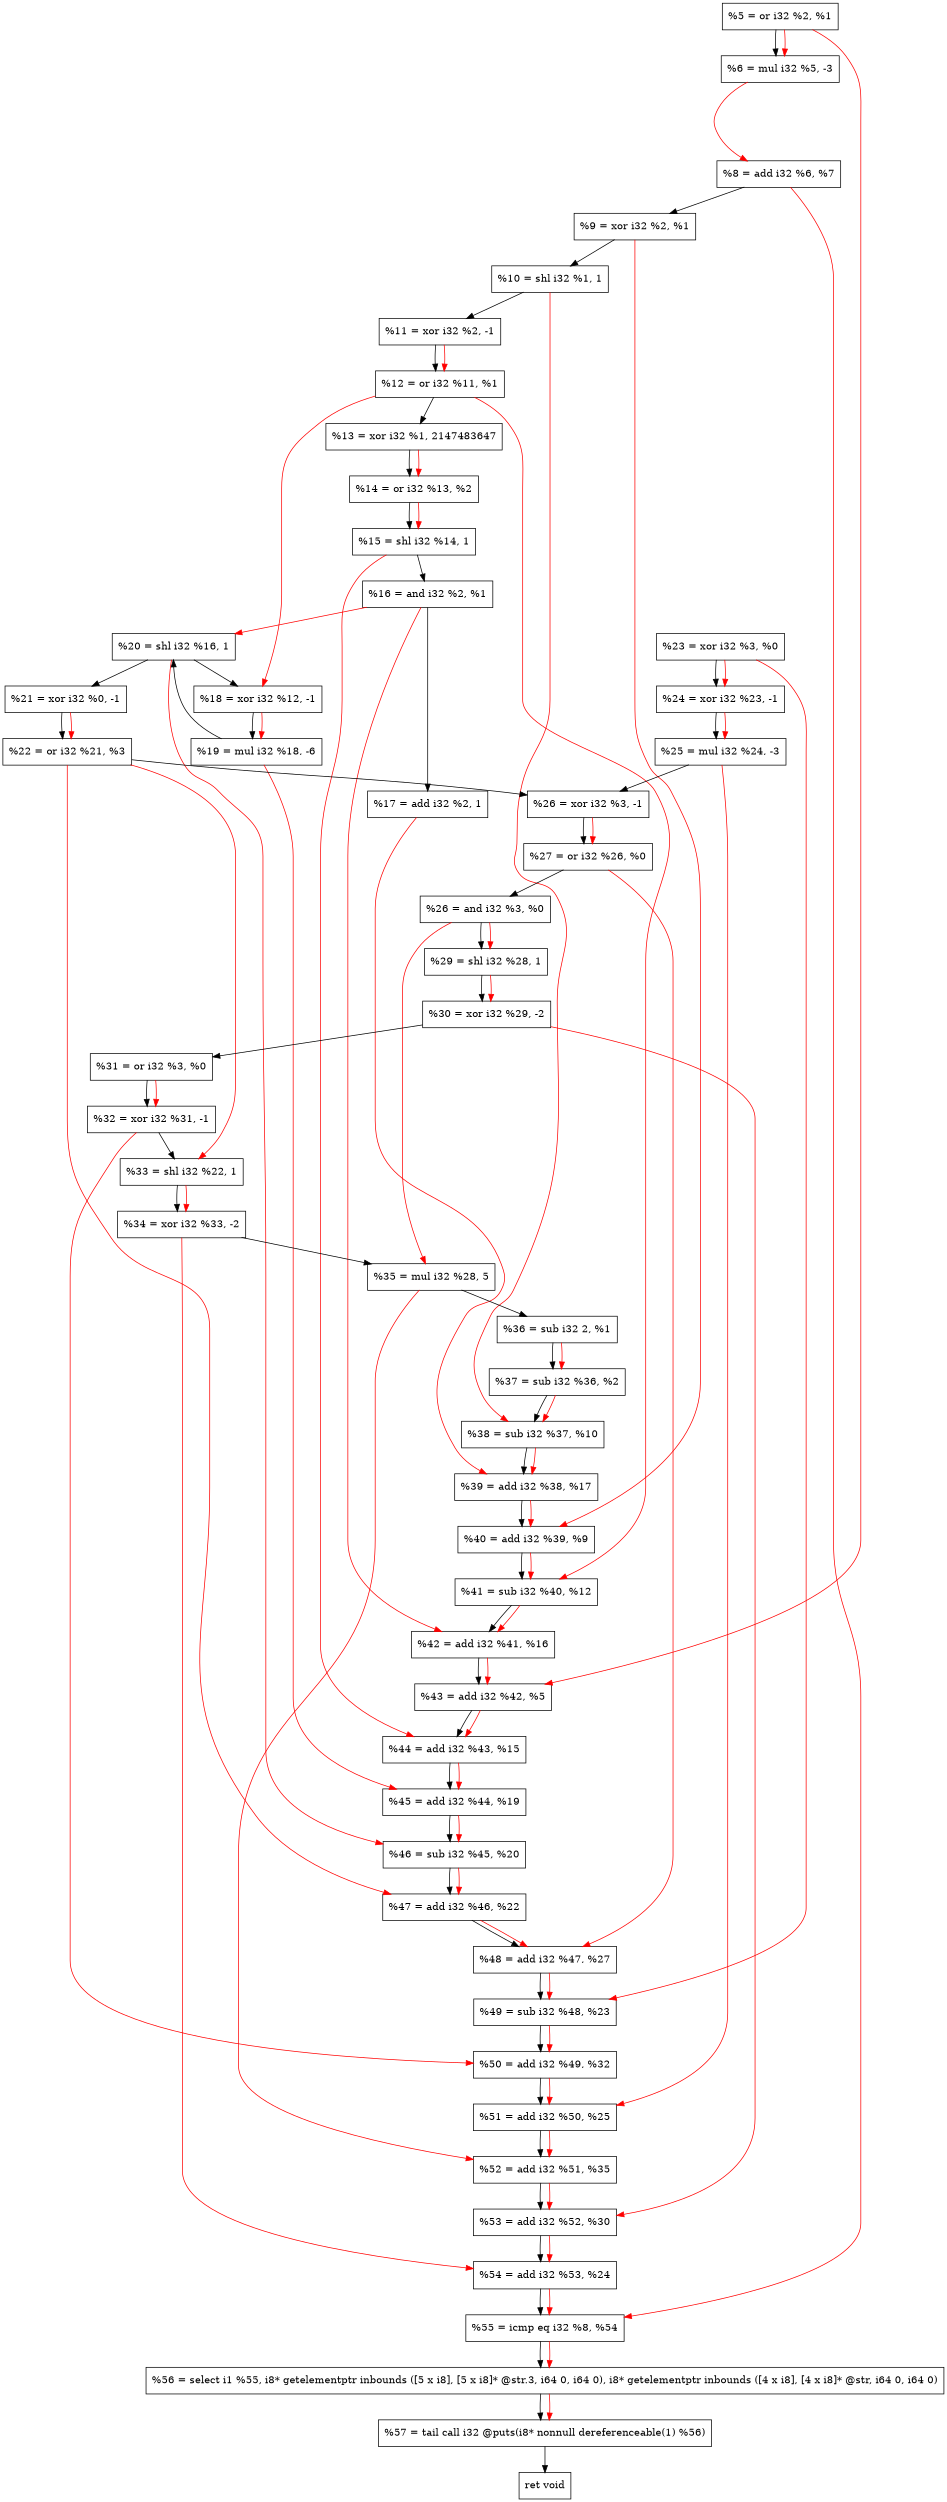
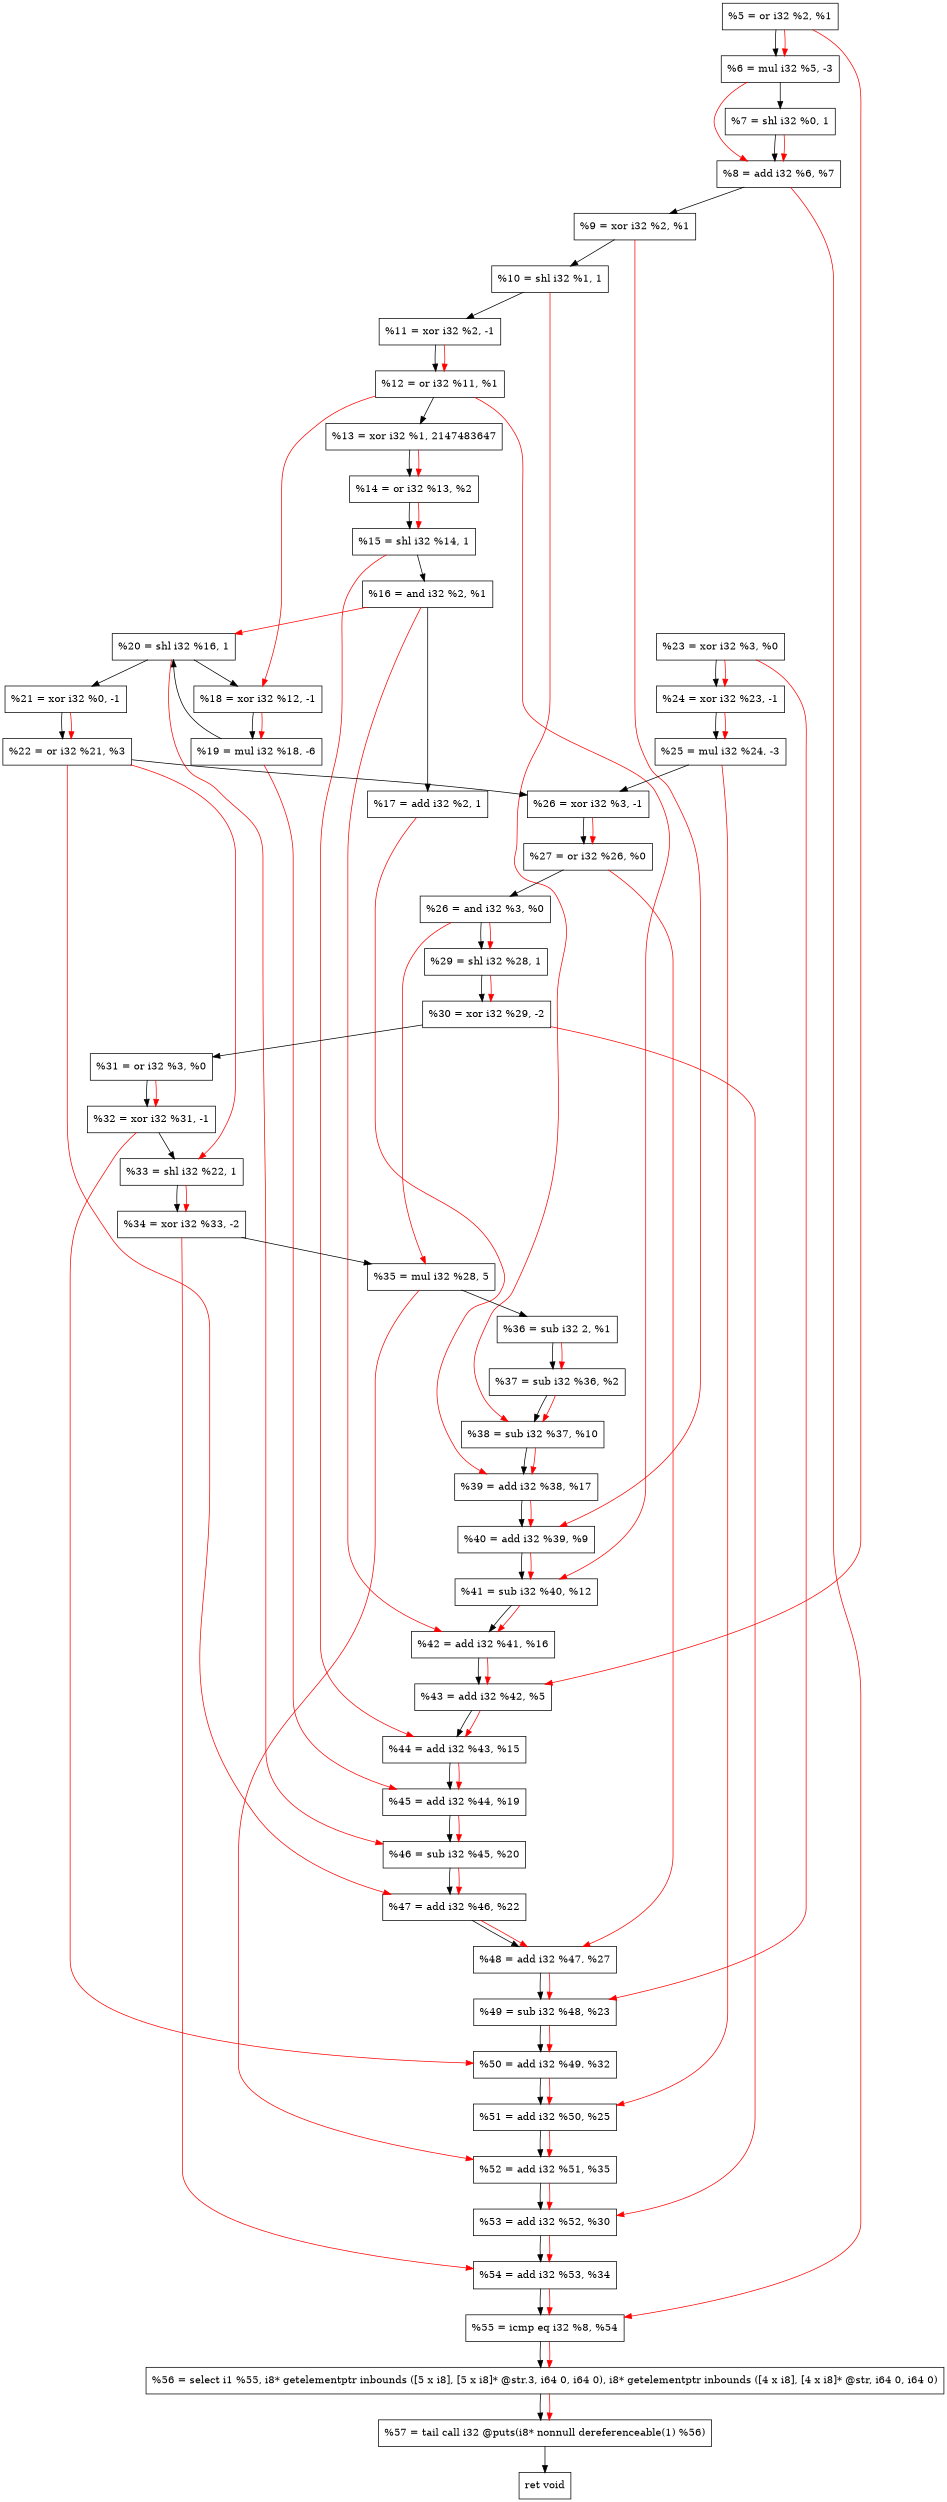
none -> (780, 122)
(545, 2275) -> (545, 2275)
